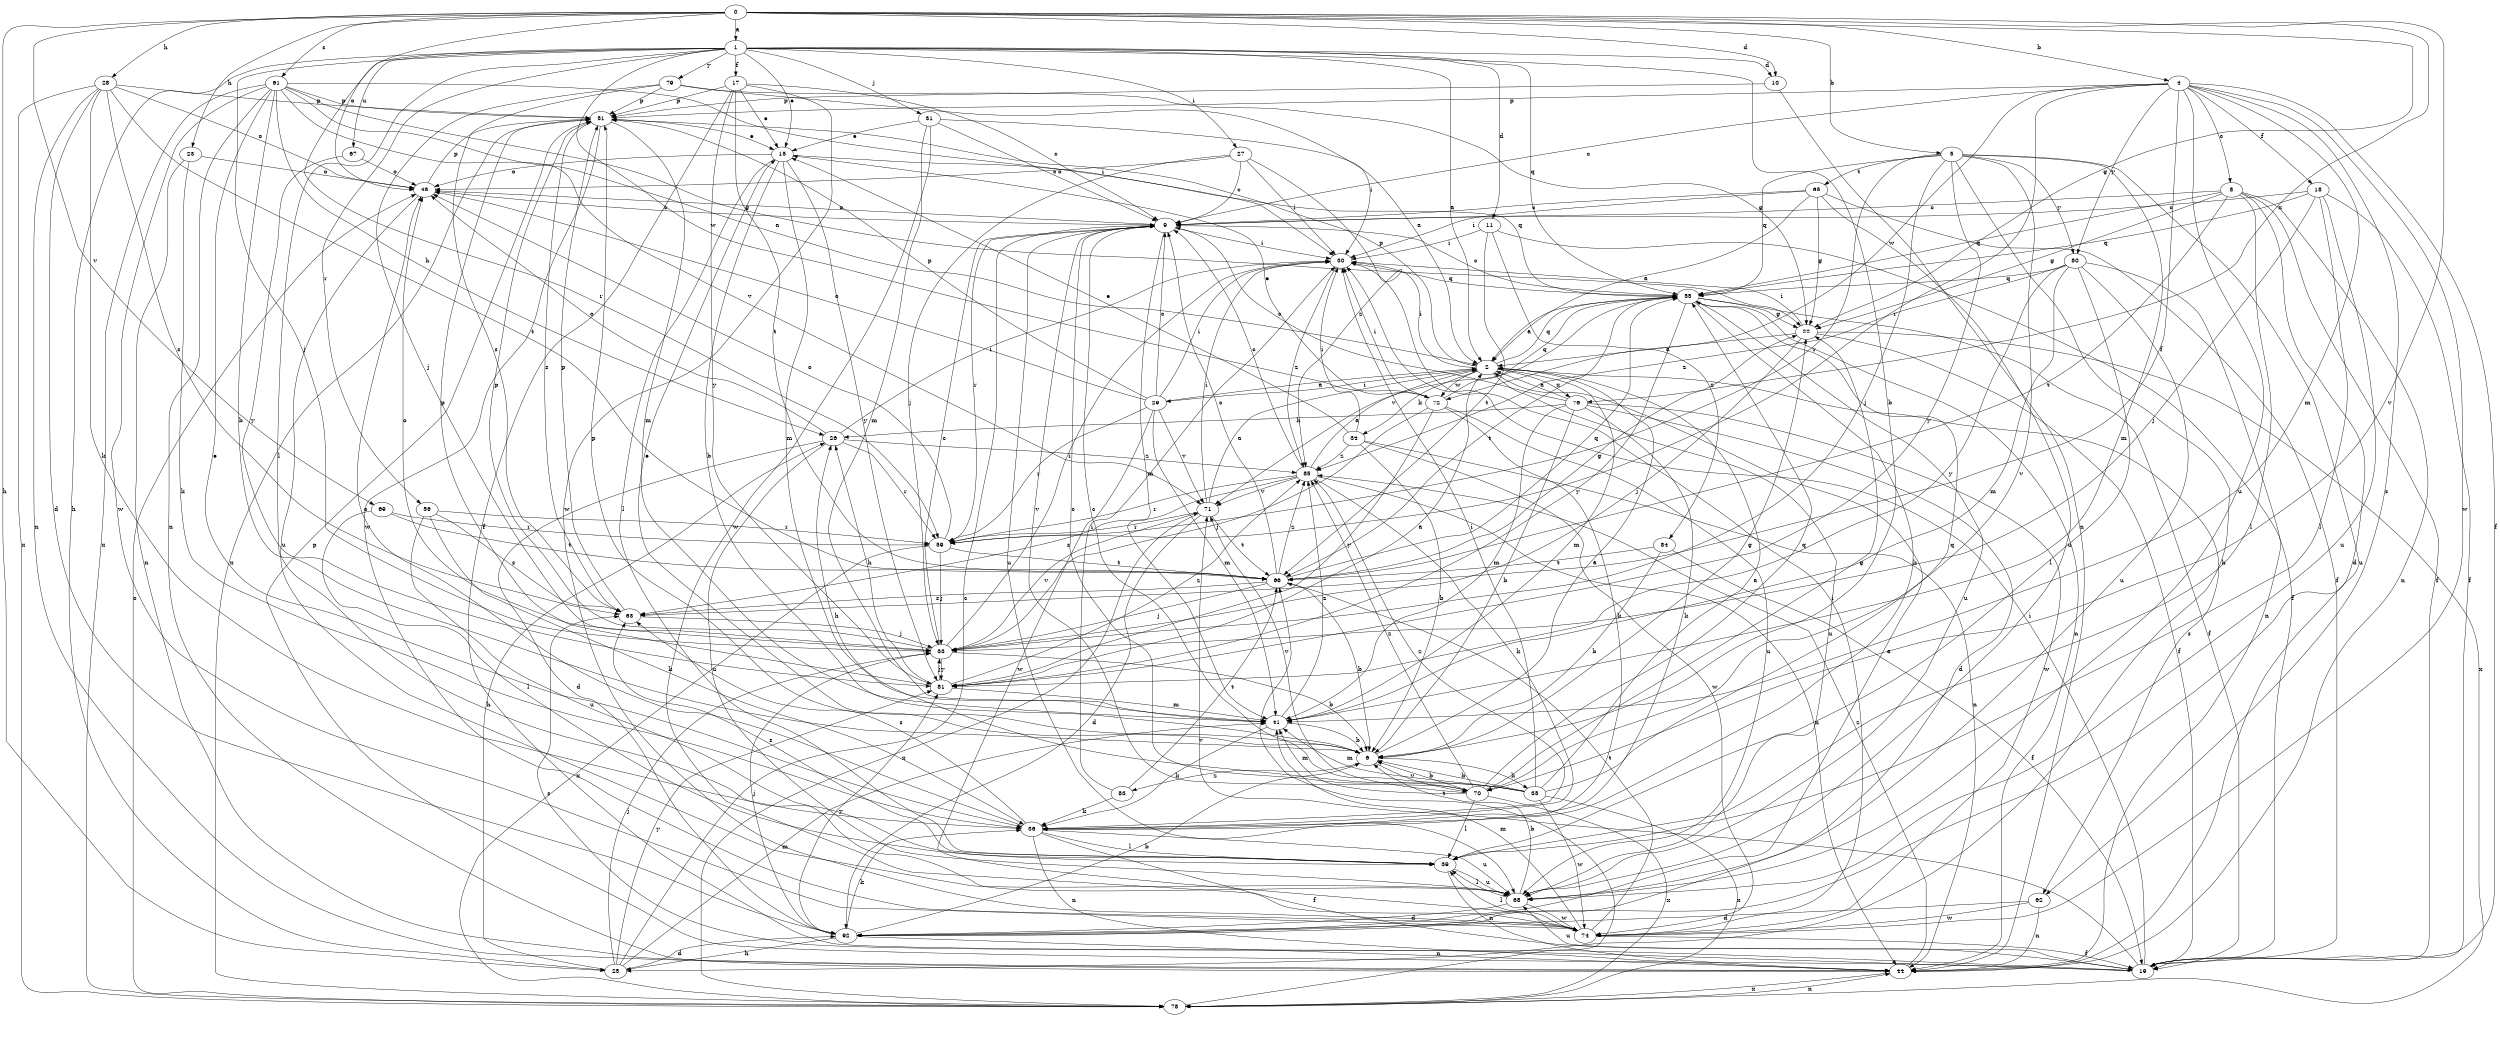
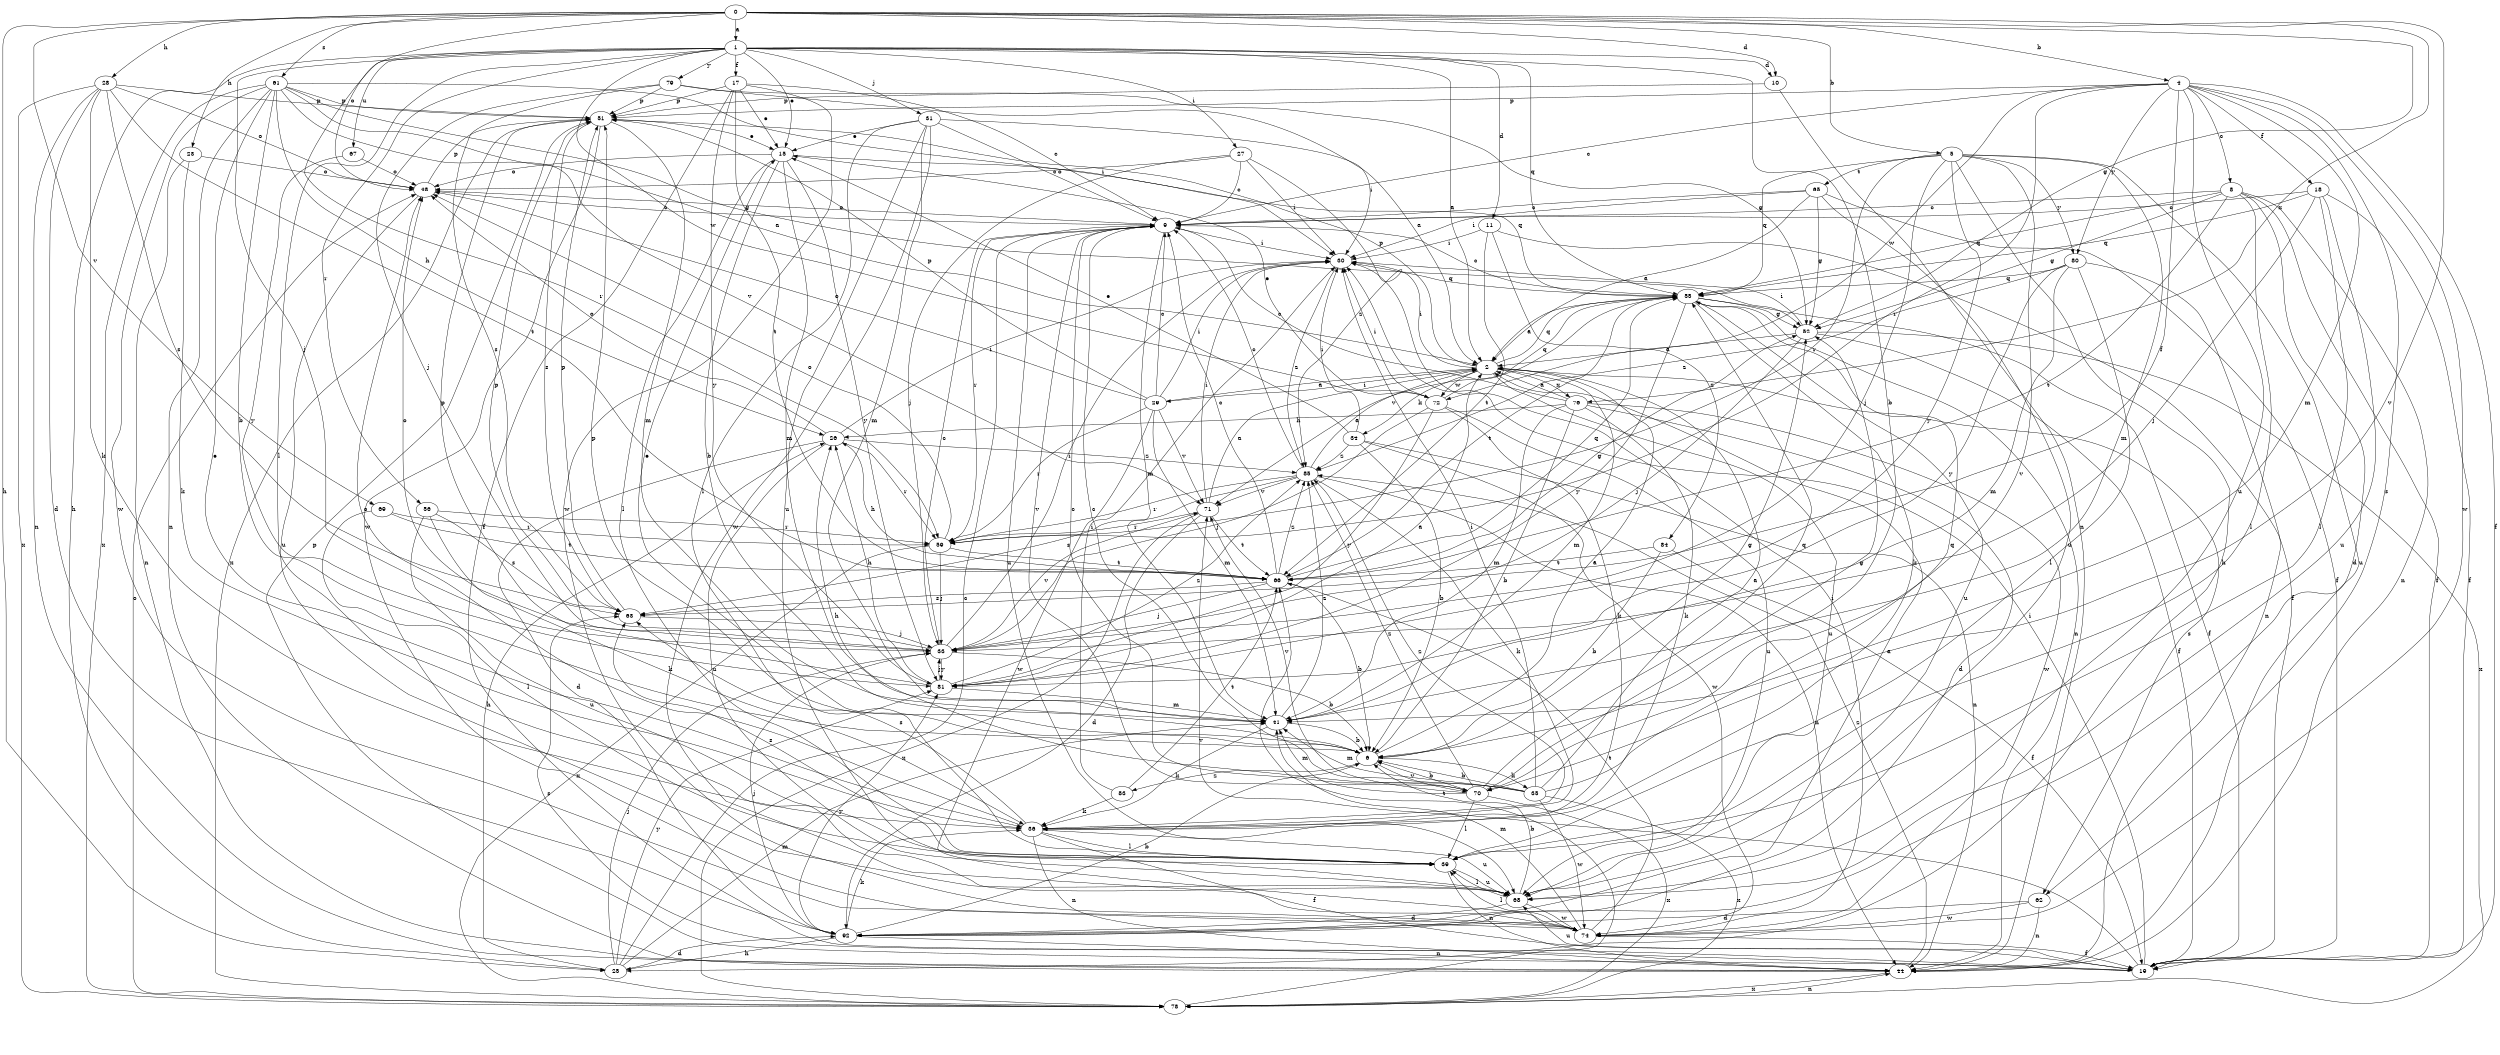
(1806, 332) -> (1806, 332)
none -> (1023, 563)
(2002, 691) -> (832, 743)
none -> (792, 695)
